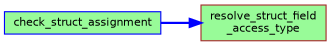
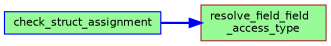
(264, 23) -> (264, 23)
